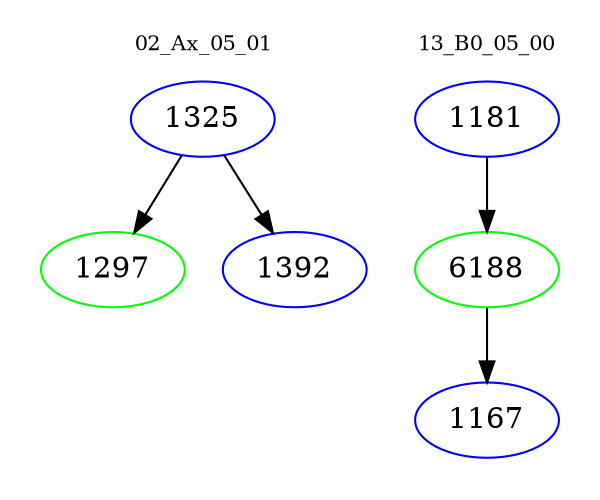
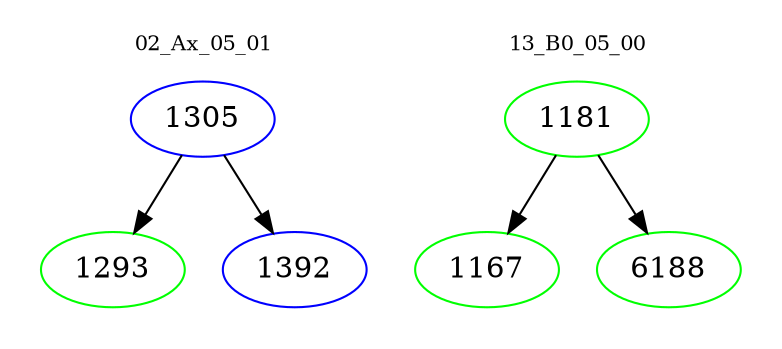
(203, 119) -> (203, 119)
(487, 119) -> (577, 119)
(113, 270) -> (113, 270)
(487, 335) -> (538, 185)
(487, 420) -> (487, 270)
